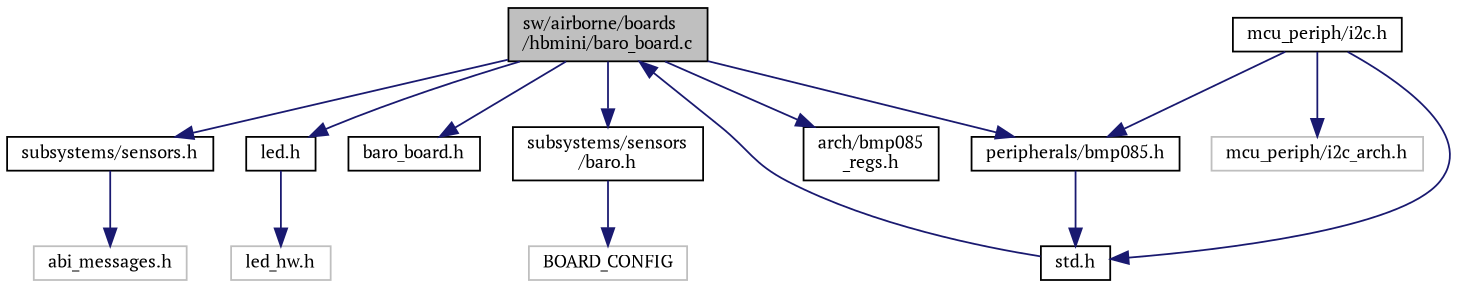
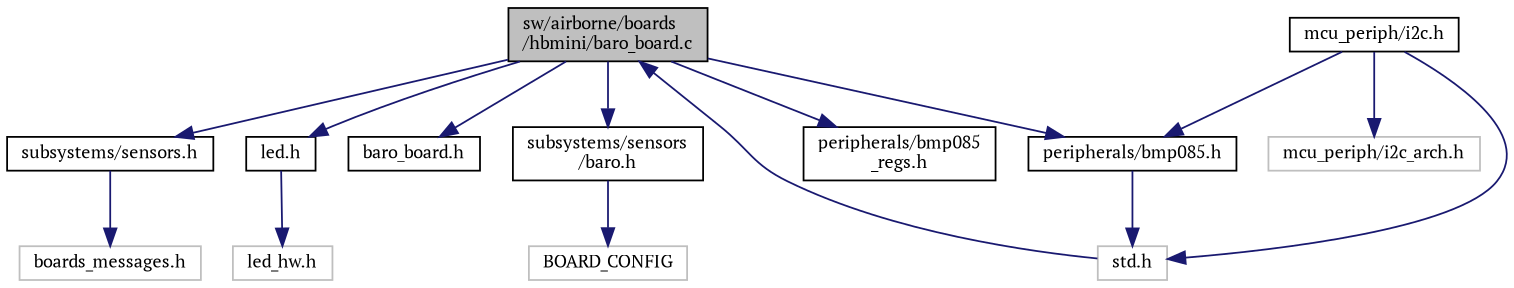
(871, 154) -> (900, 154)
(110, 263) -> (110, 263)
(1076, 263) -> (1132, 263)
